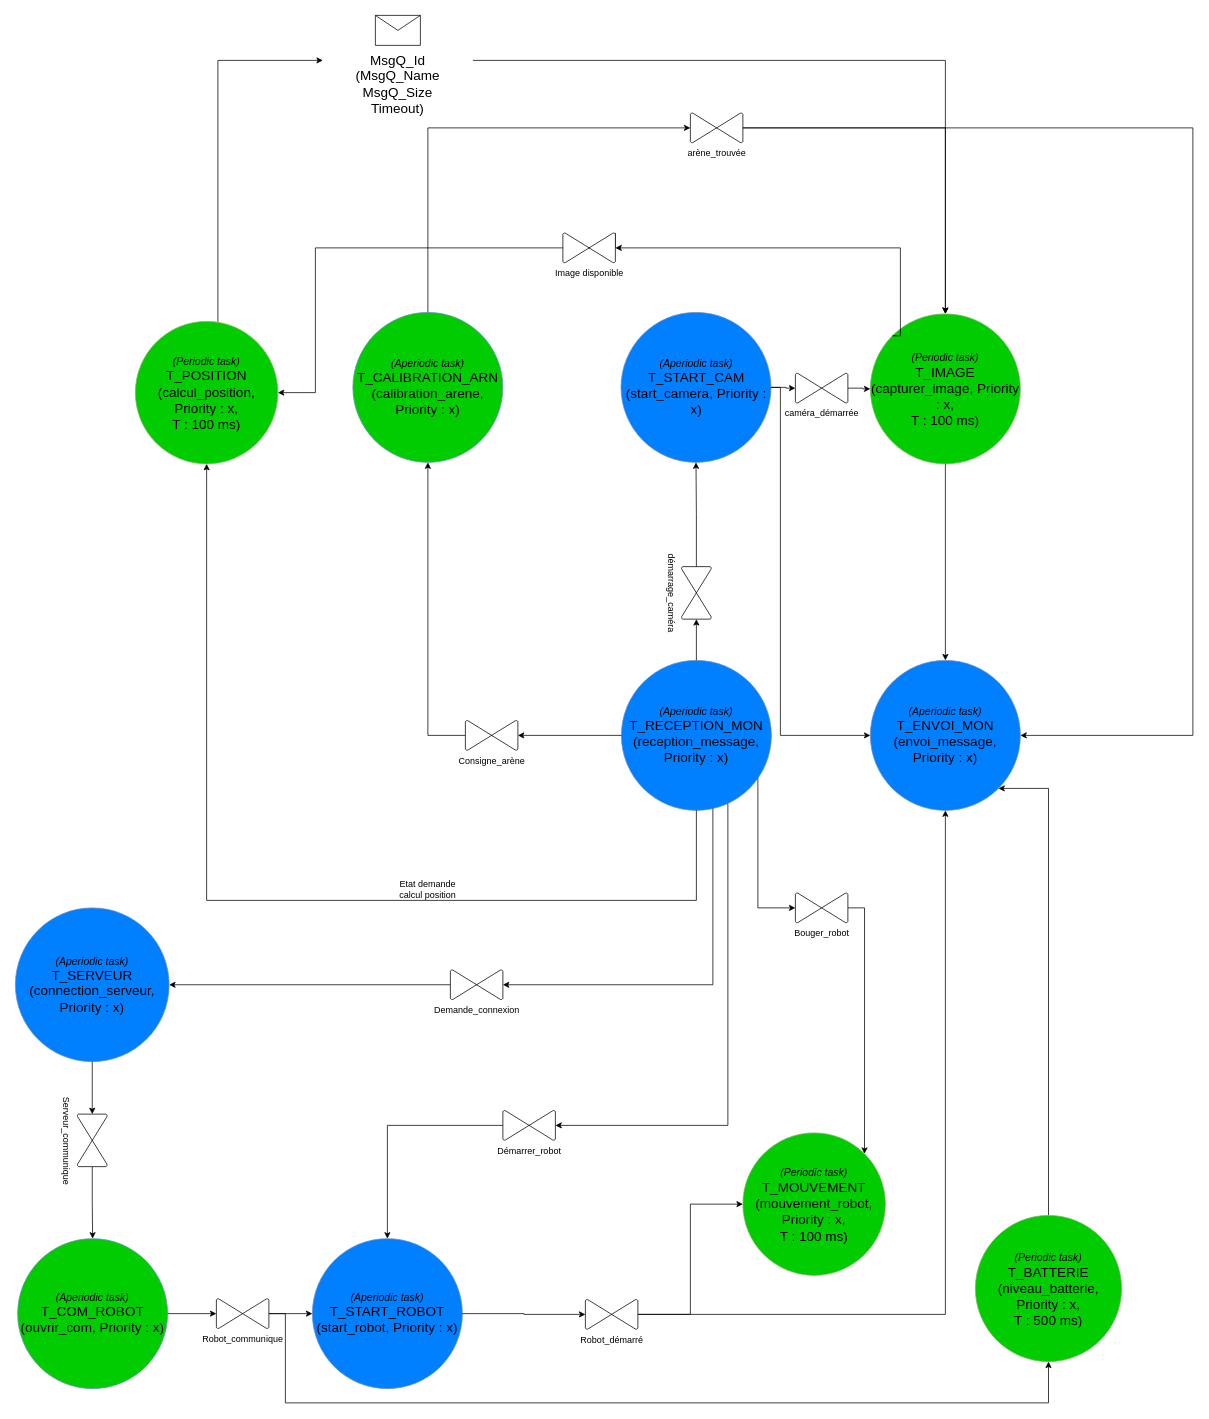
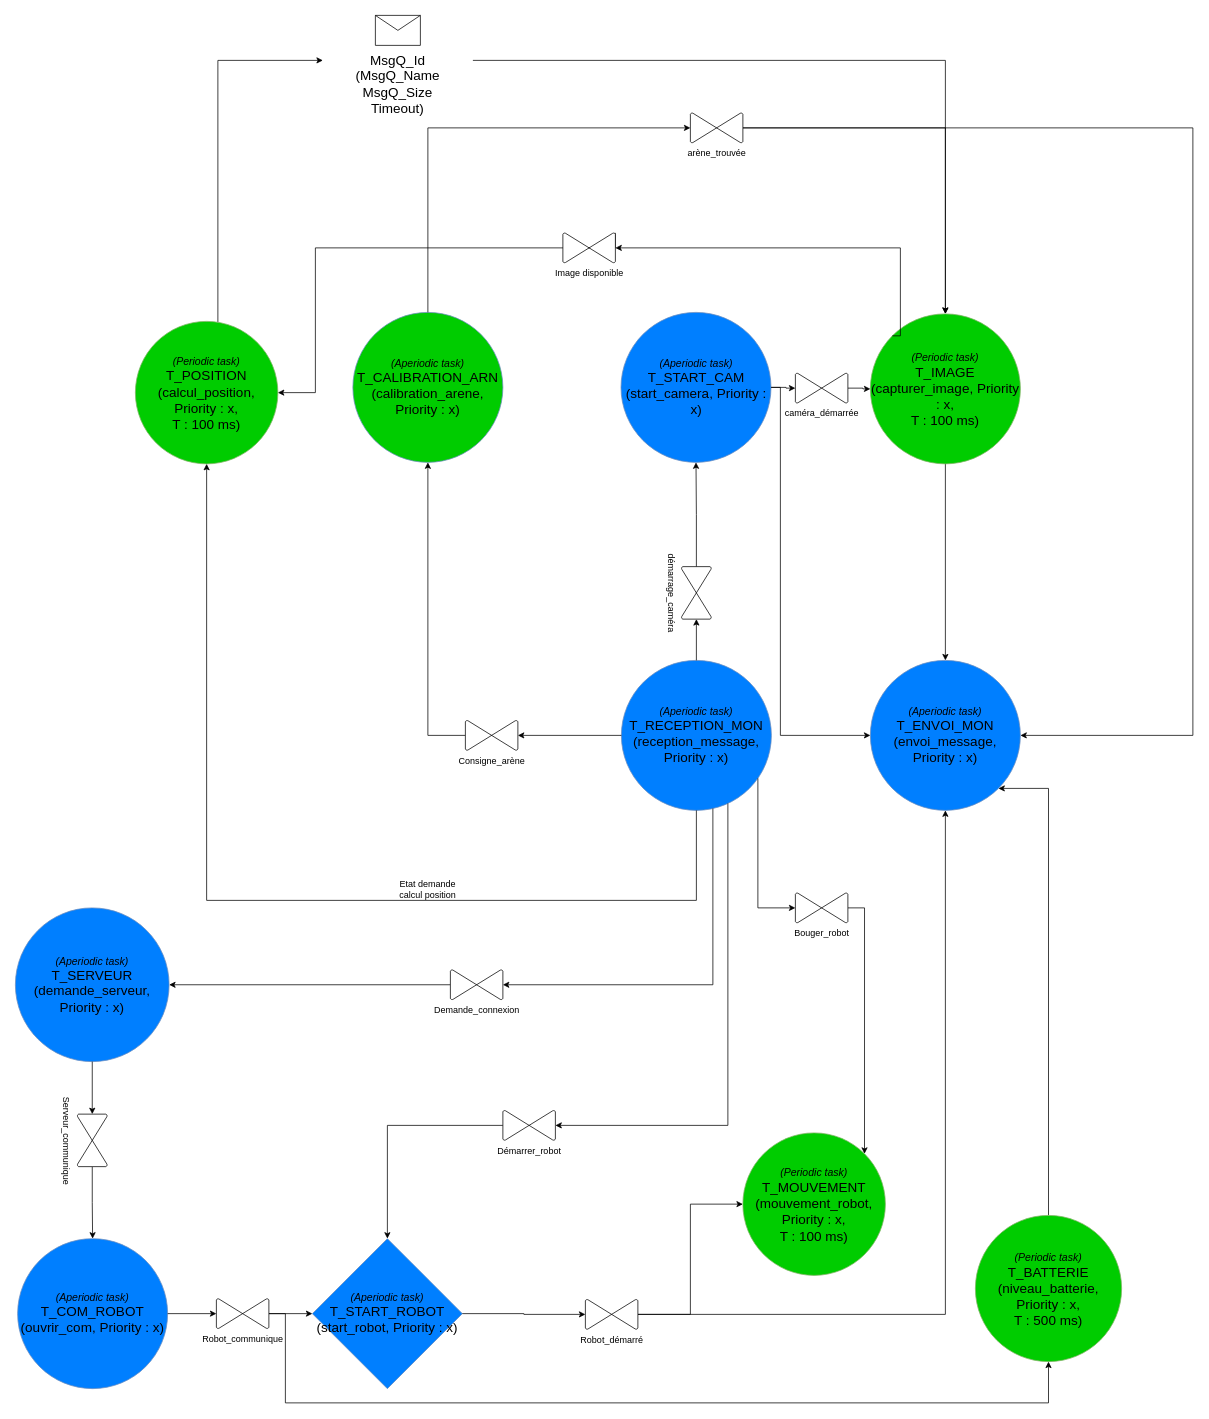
(92, 985) -> (92, 985)
(93, 1314) -> (93, 1314)
(387, 1314) -> (387, 1314)
